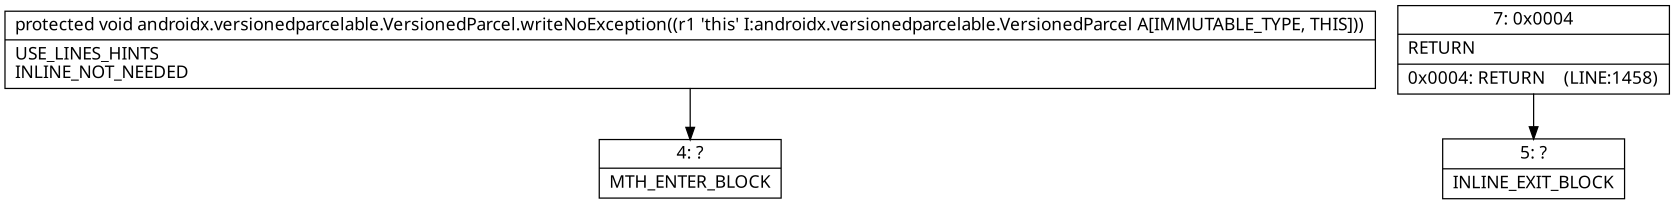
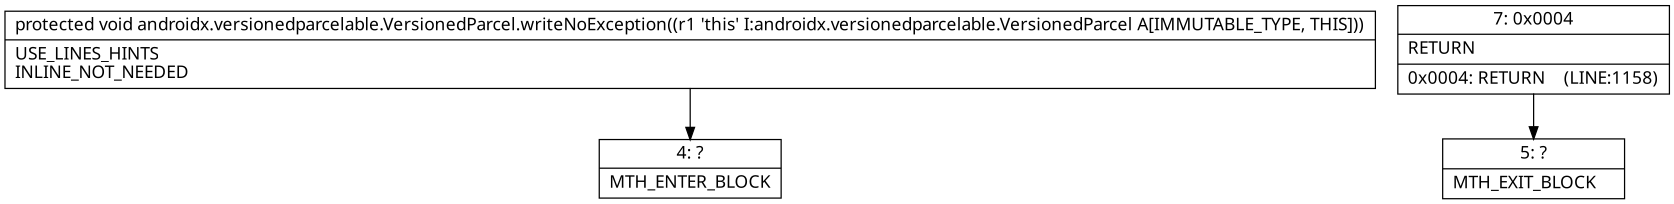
(1534, 78) -> (1534, 78)
(1534, 183) -> (1525, 183)
